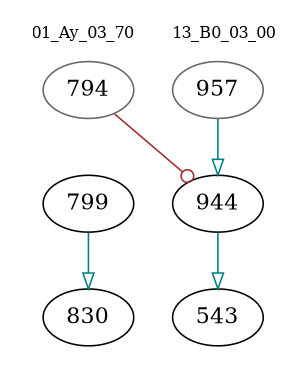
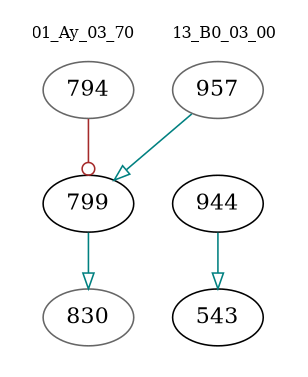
(137, 133) -> (88, 141)
(218, 139) -> (171, 132)
(88, 317) -> (88, 317)
